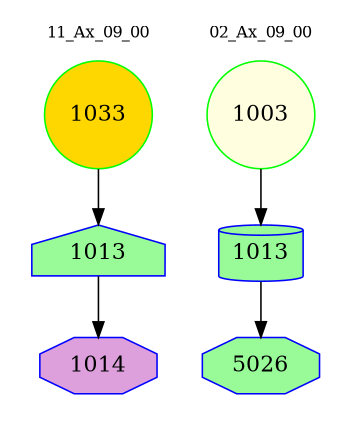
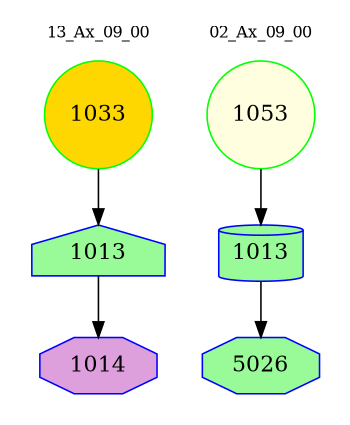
(98, 34) -> (98, 34)
(261, 115) -> (261, 115)
